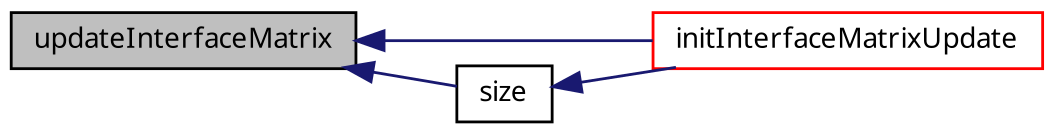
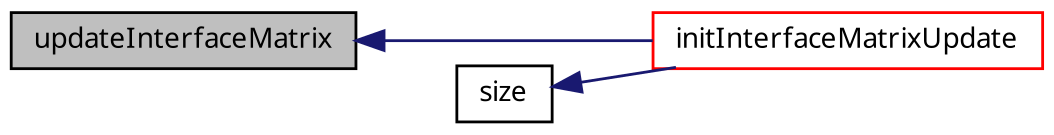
(415, 79) -> none
